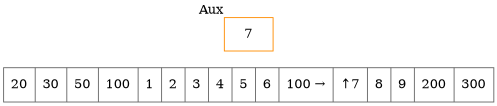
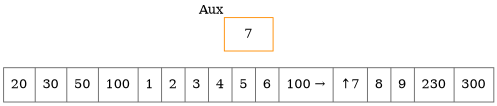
(434, 84) -> (434, 84)
